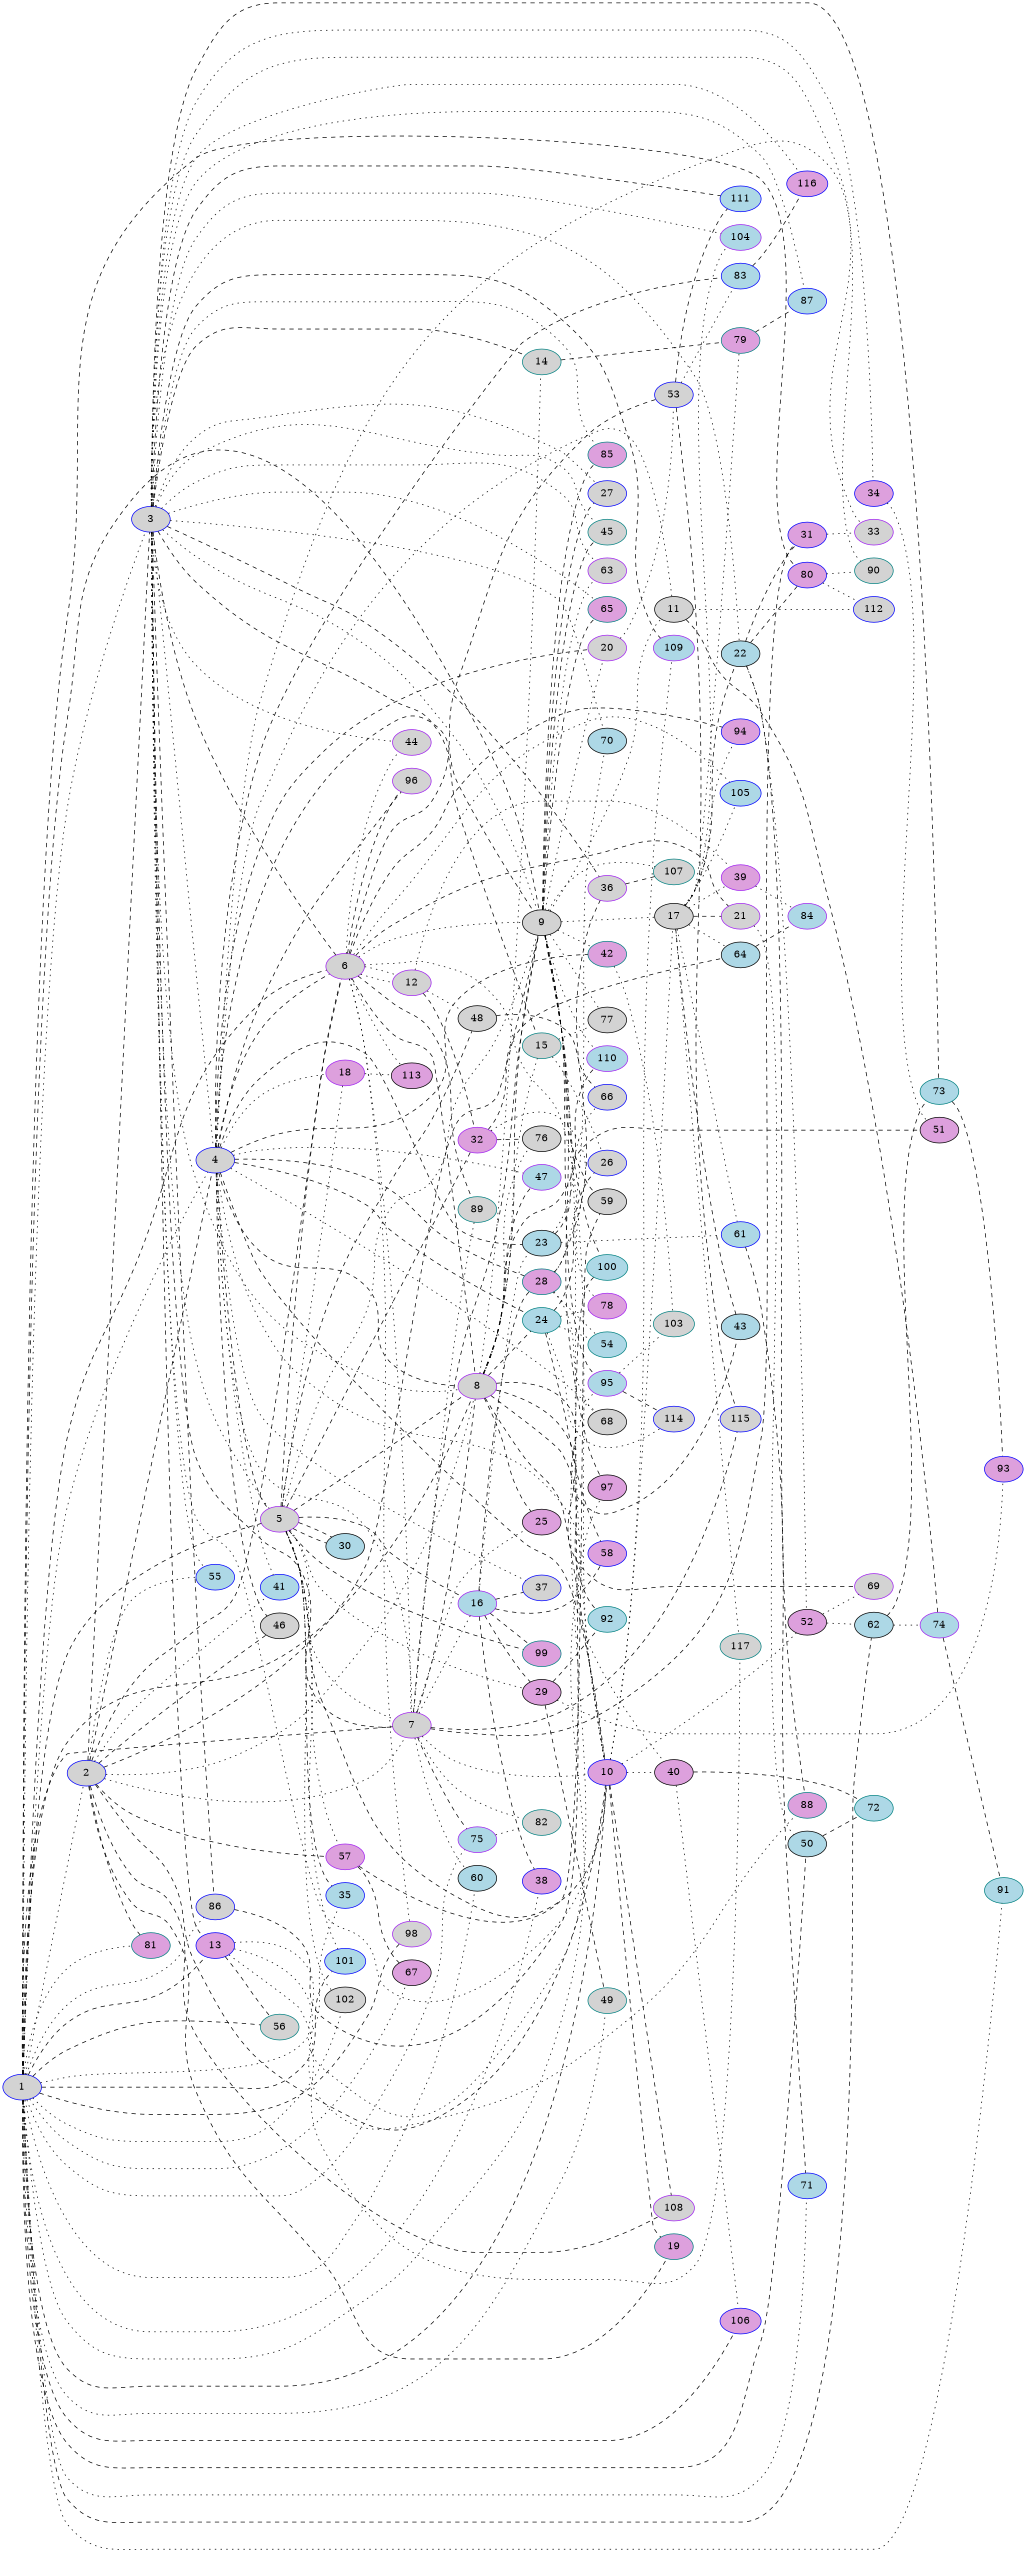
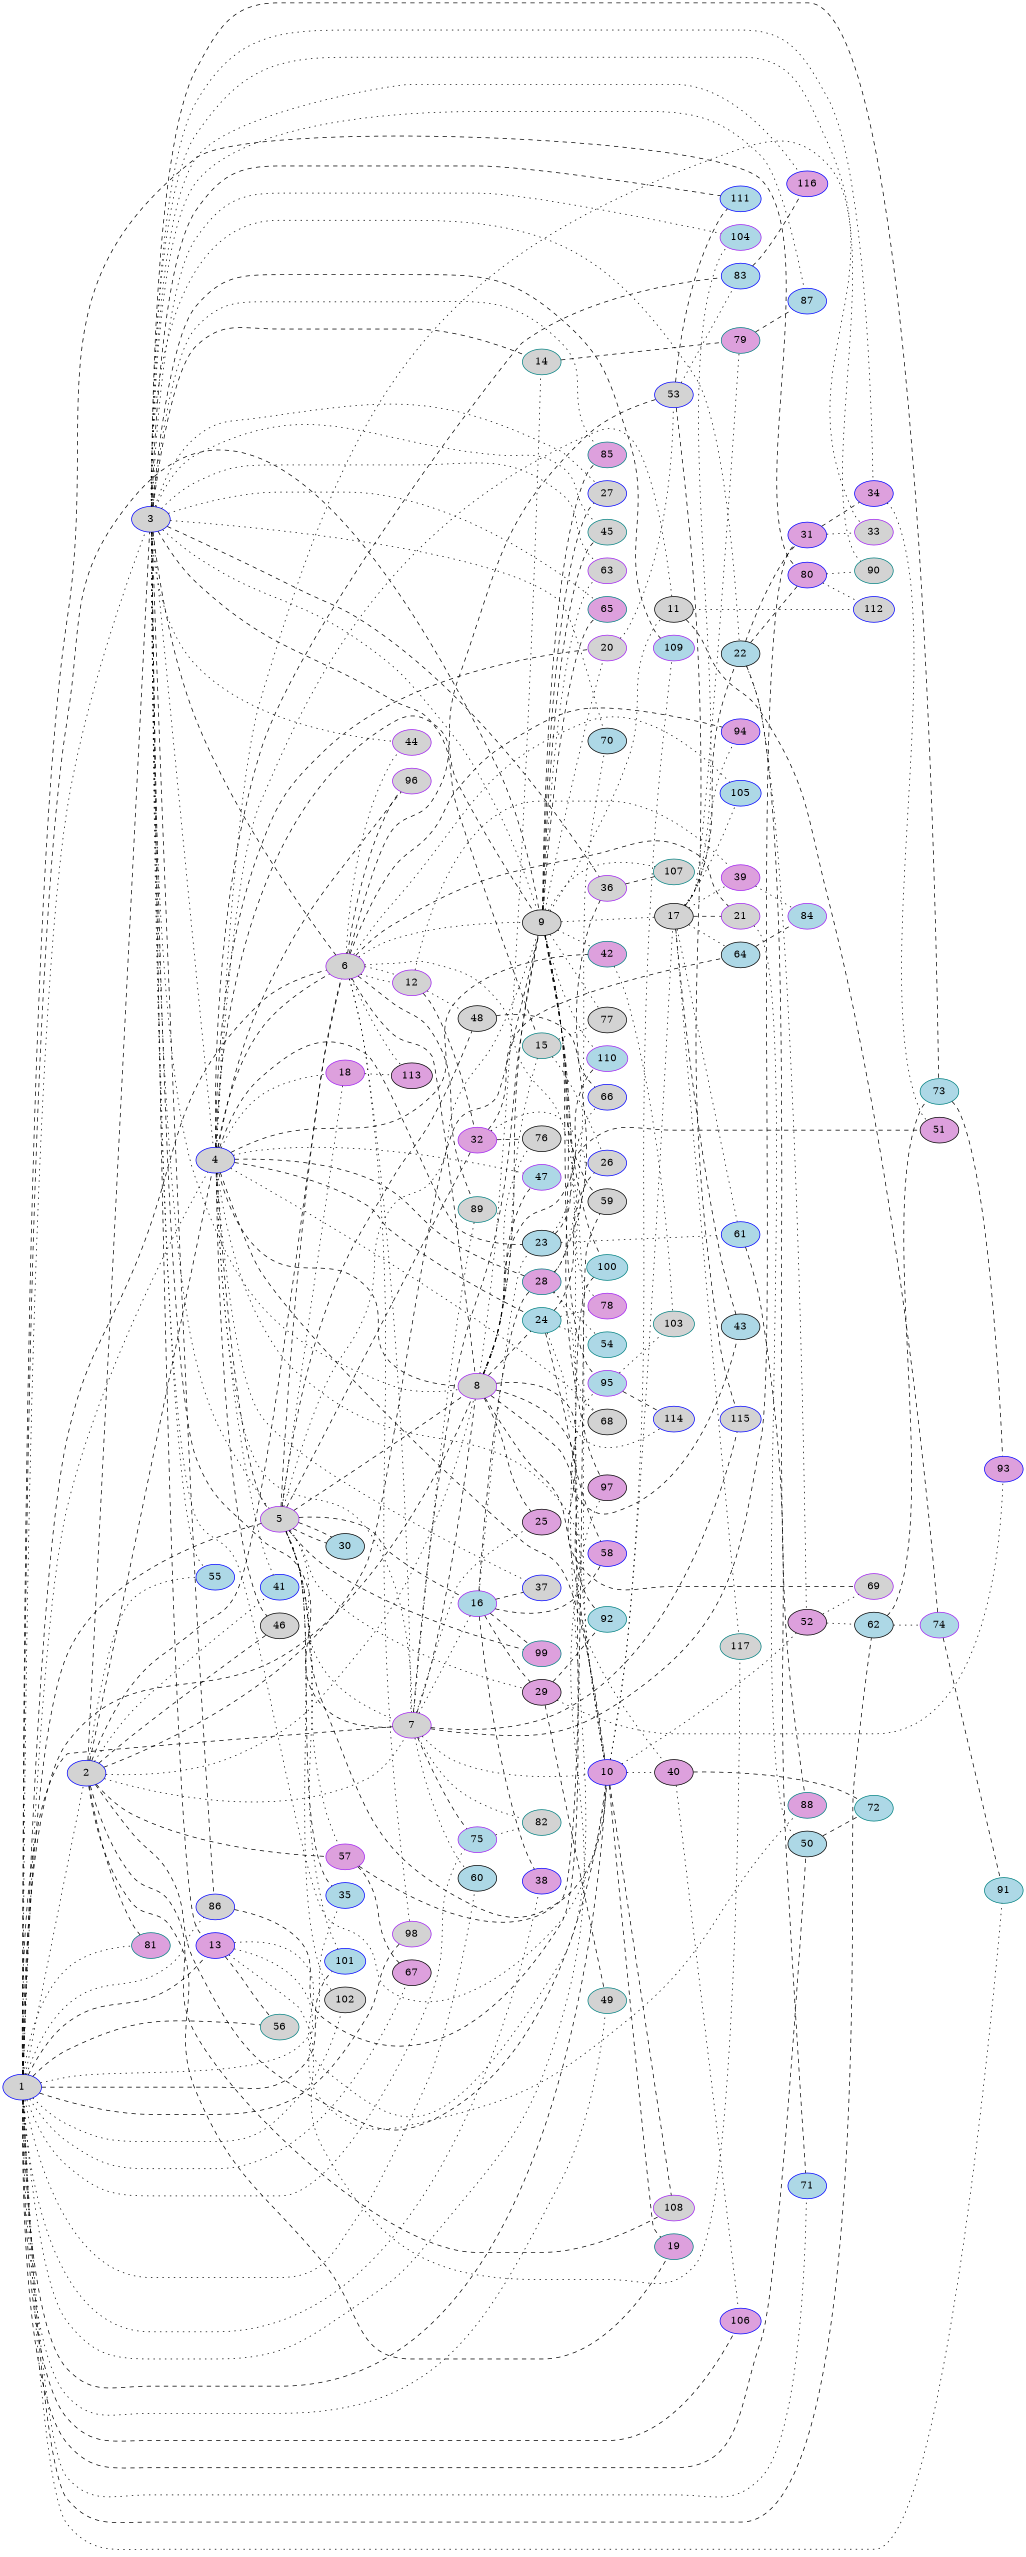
none -> (840, 515)
